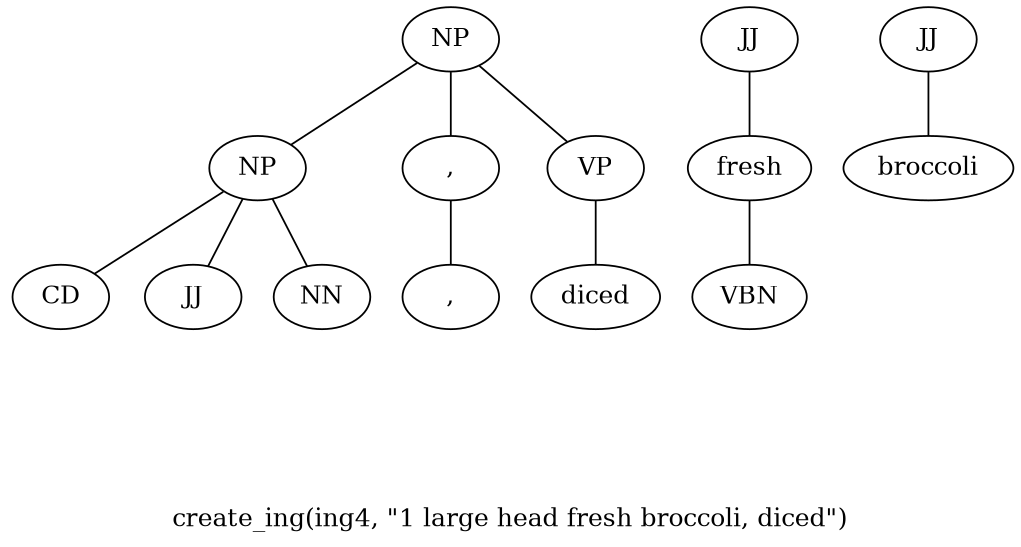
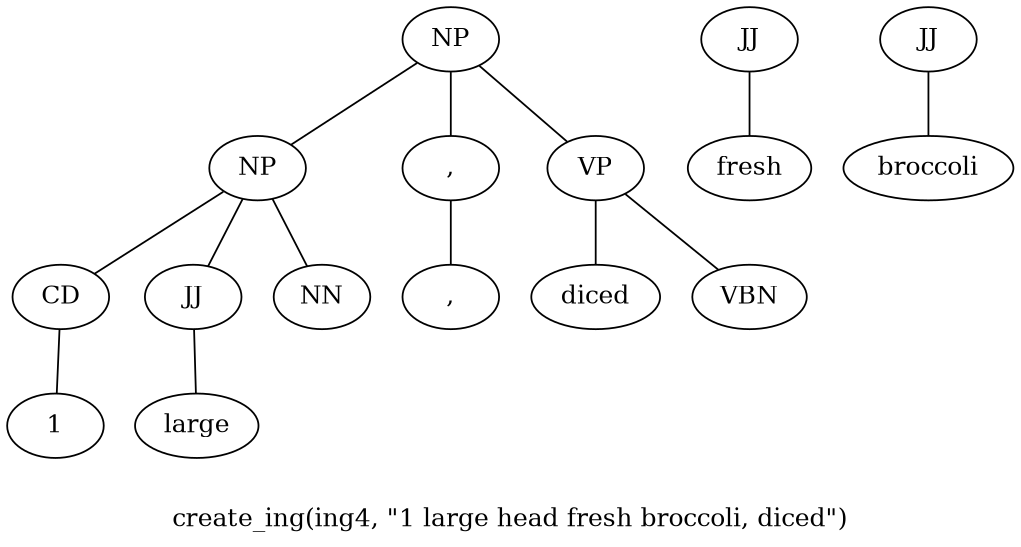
(750, 233) -> (672, 232)
none -> (55, 426)
none -> (197, 426)
